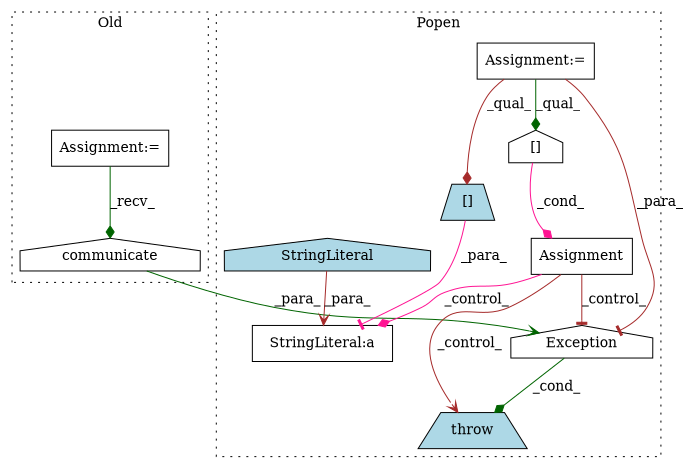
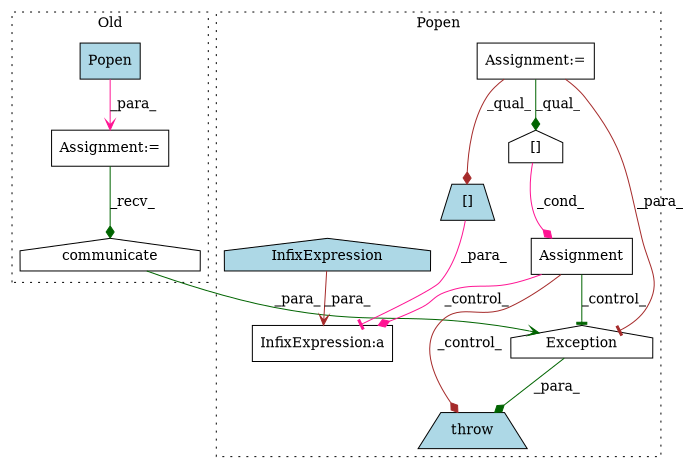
none -> (110, 61)
(327, 256) -> (327, 256)
(582, 297) -> (582, 297)
(460, 312) -> (460, 312)
(322, 343) -> (322, 343)
(557, 387) -> (557, 387)
